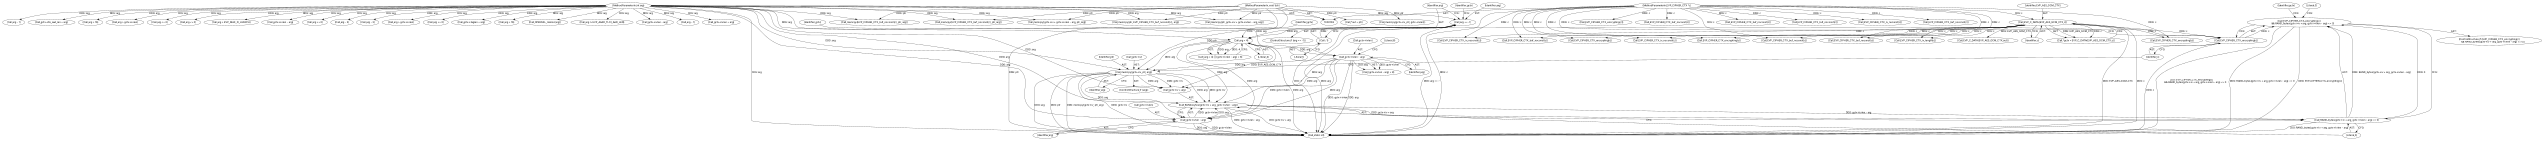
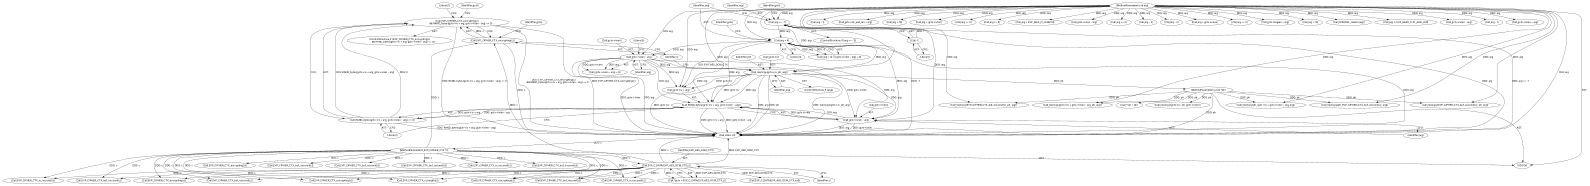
(1438, 33) -> (585, 142)
(1220, 34) -> (989, 81)
